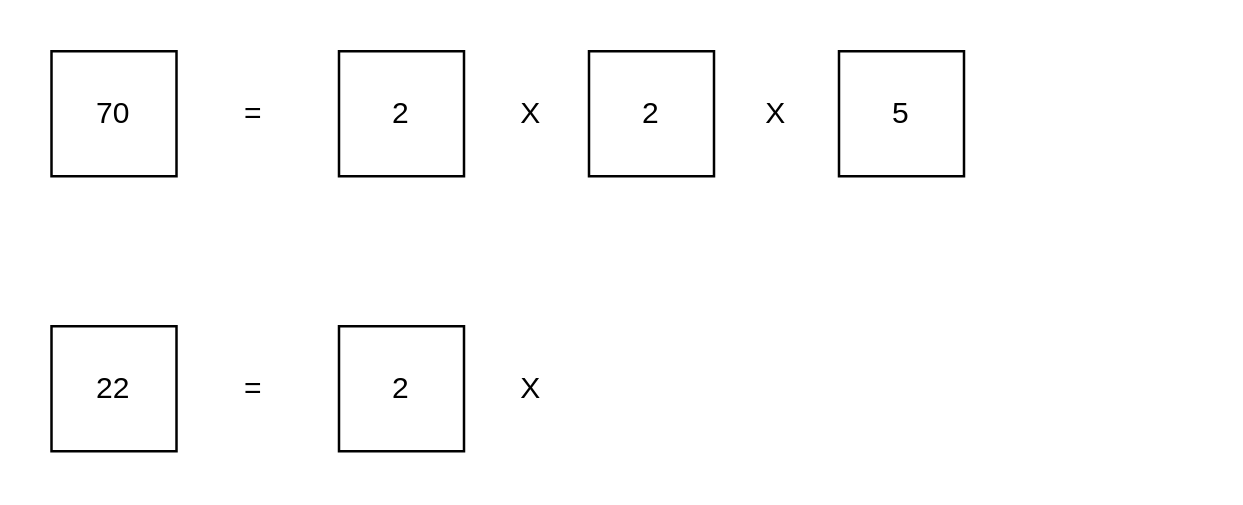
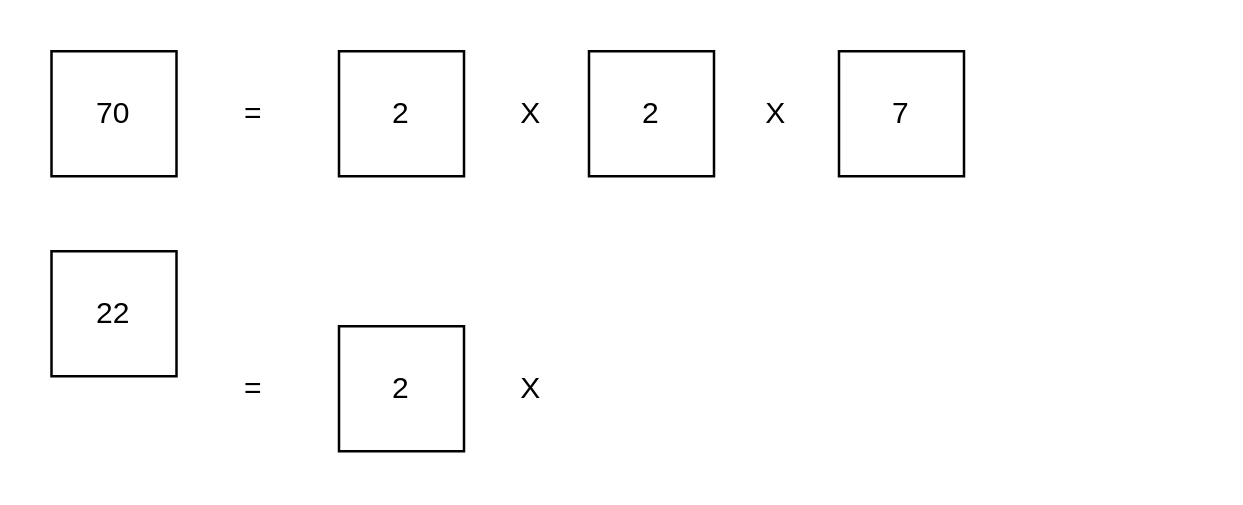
(901, 114) -> (901, 114)
(114, 389) -> (114, 314)
